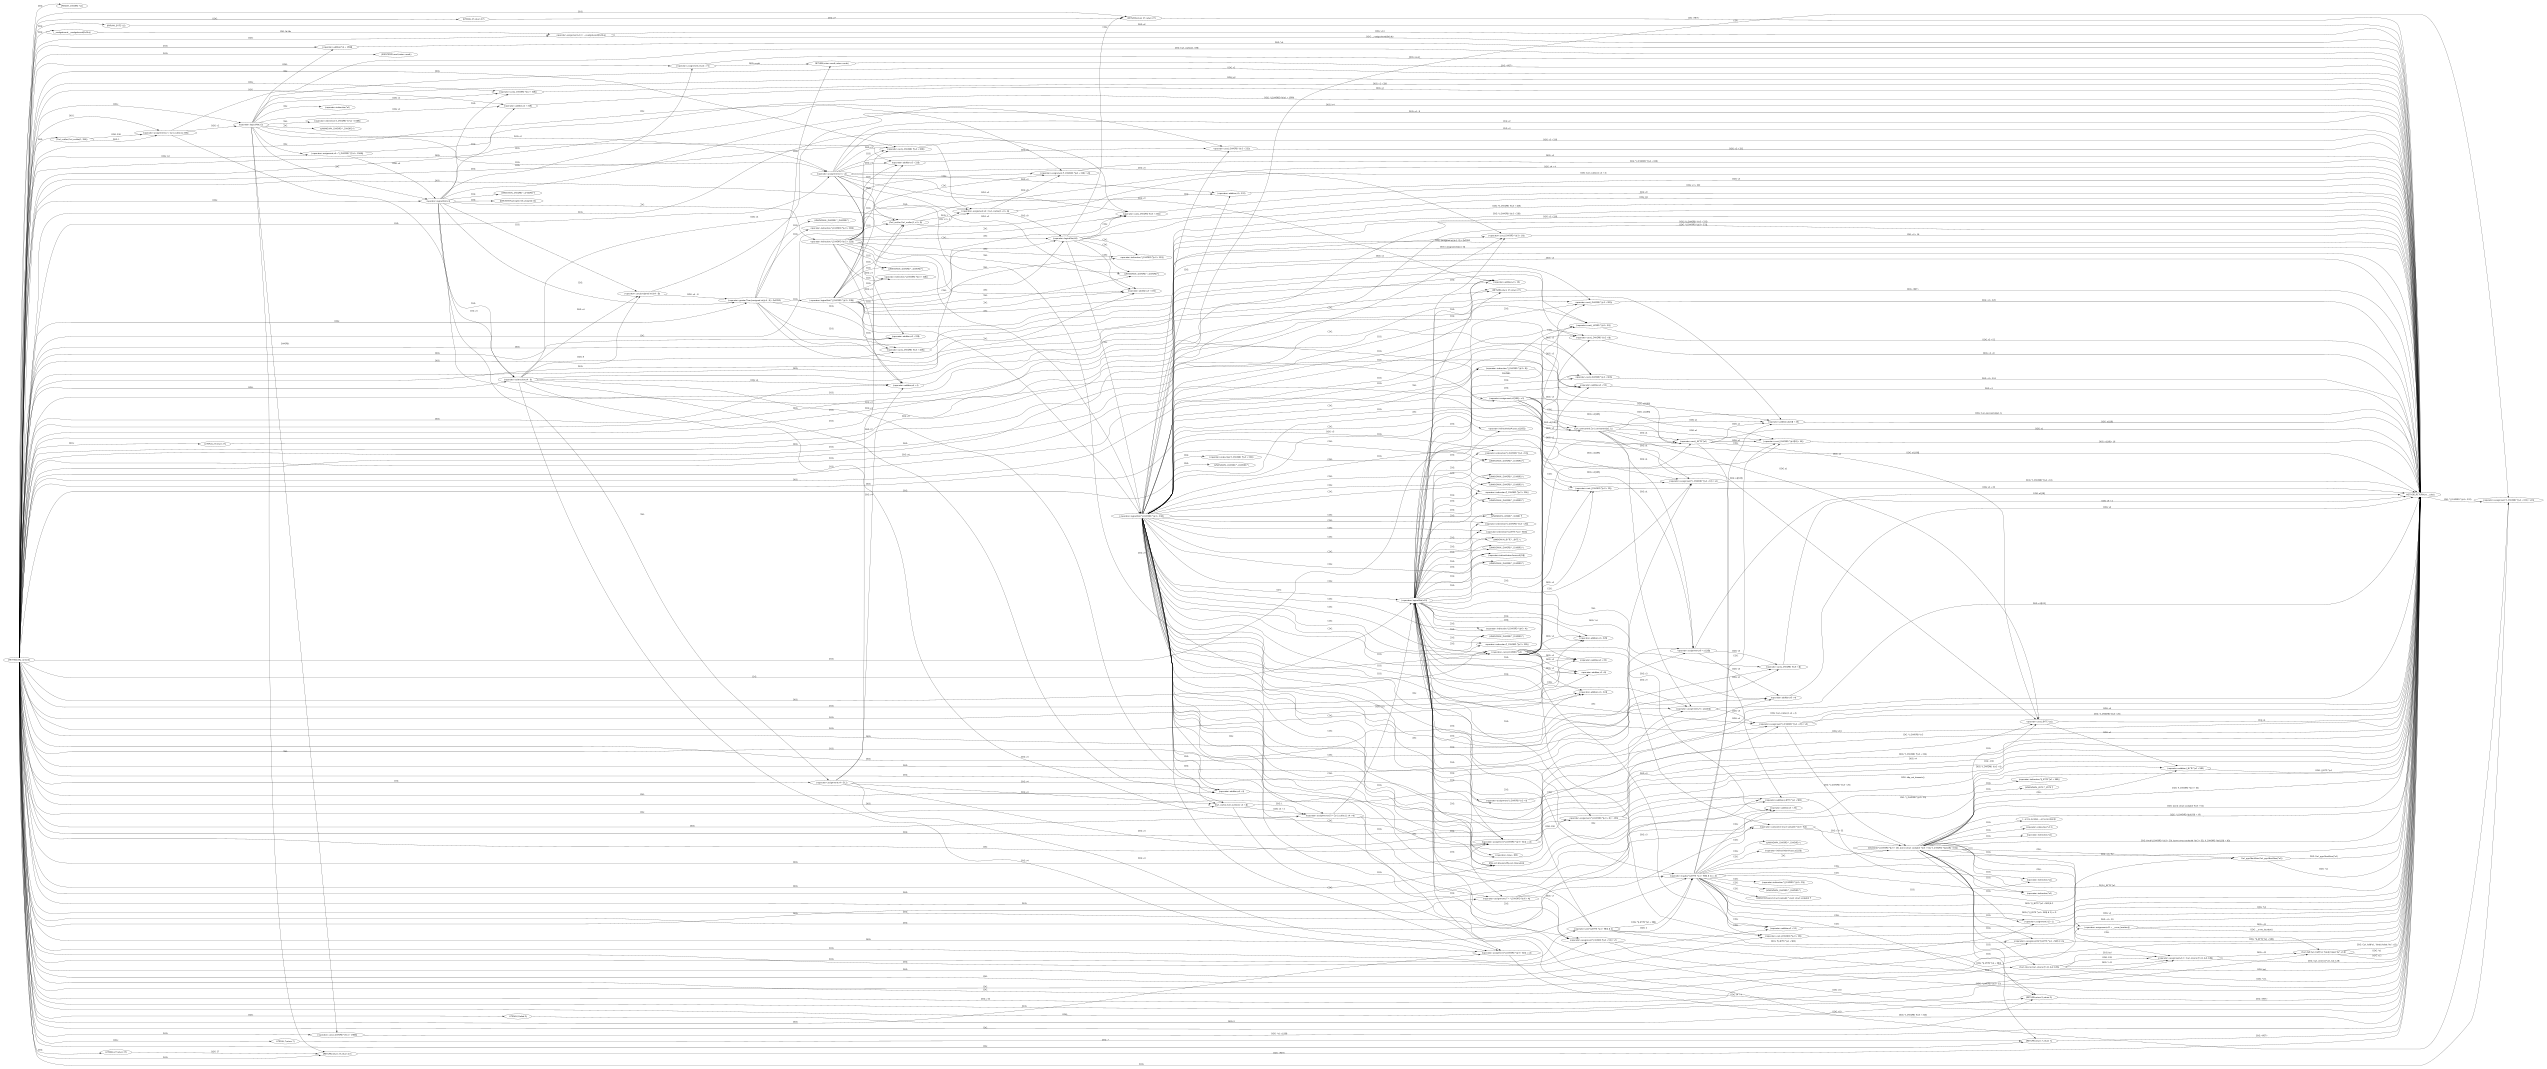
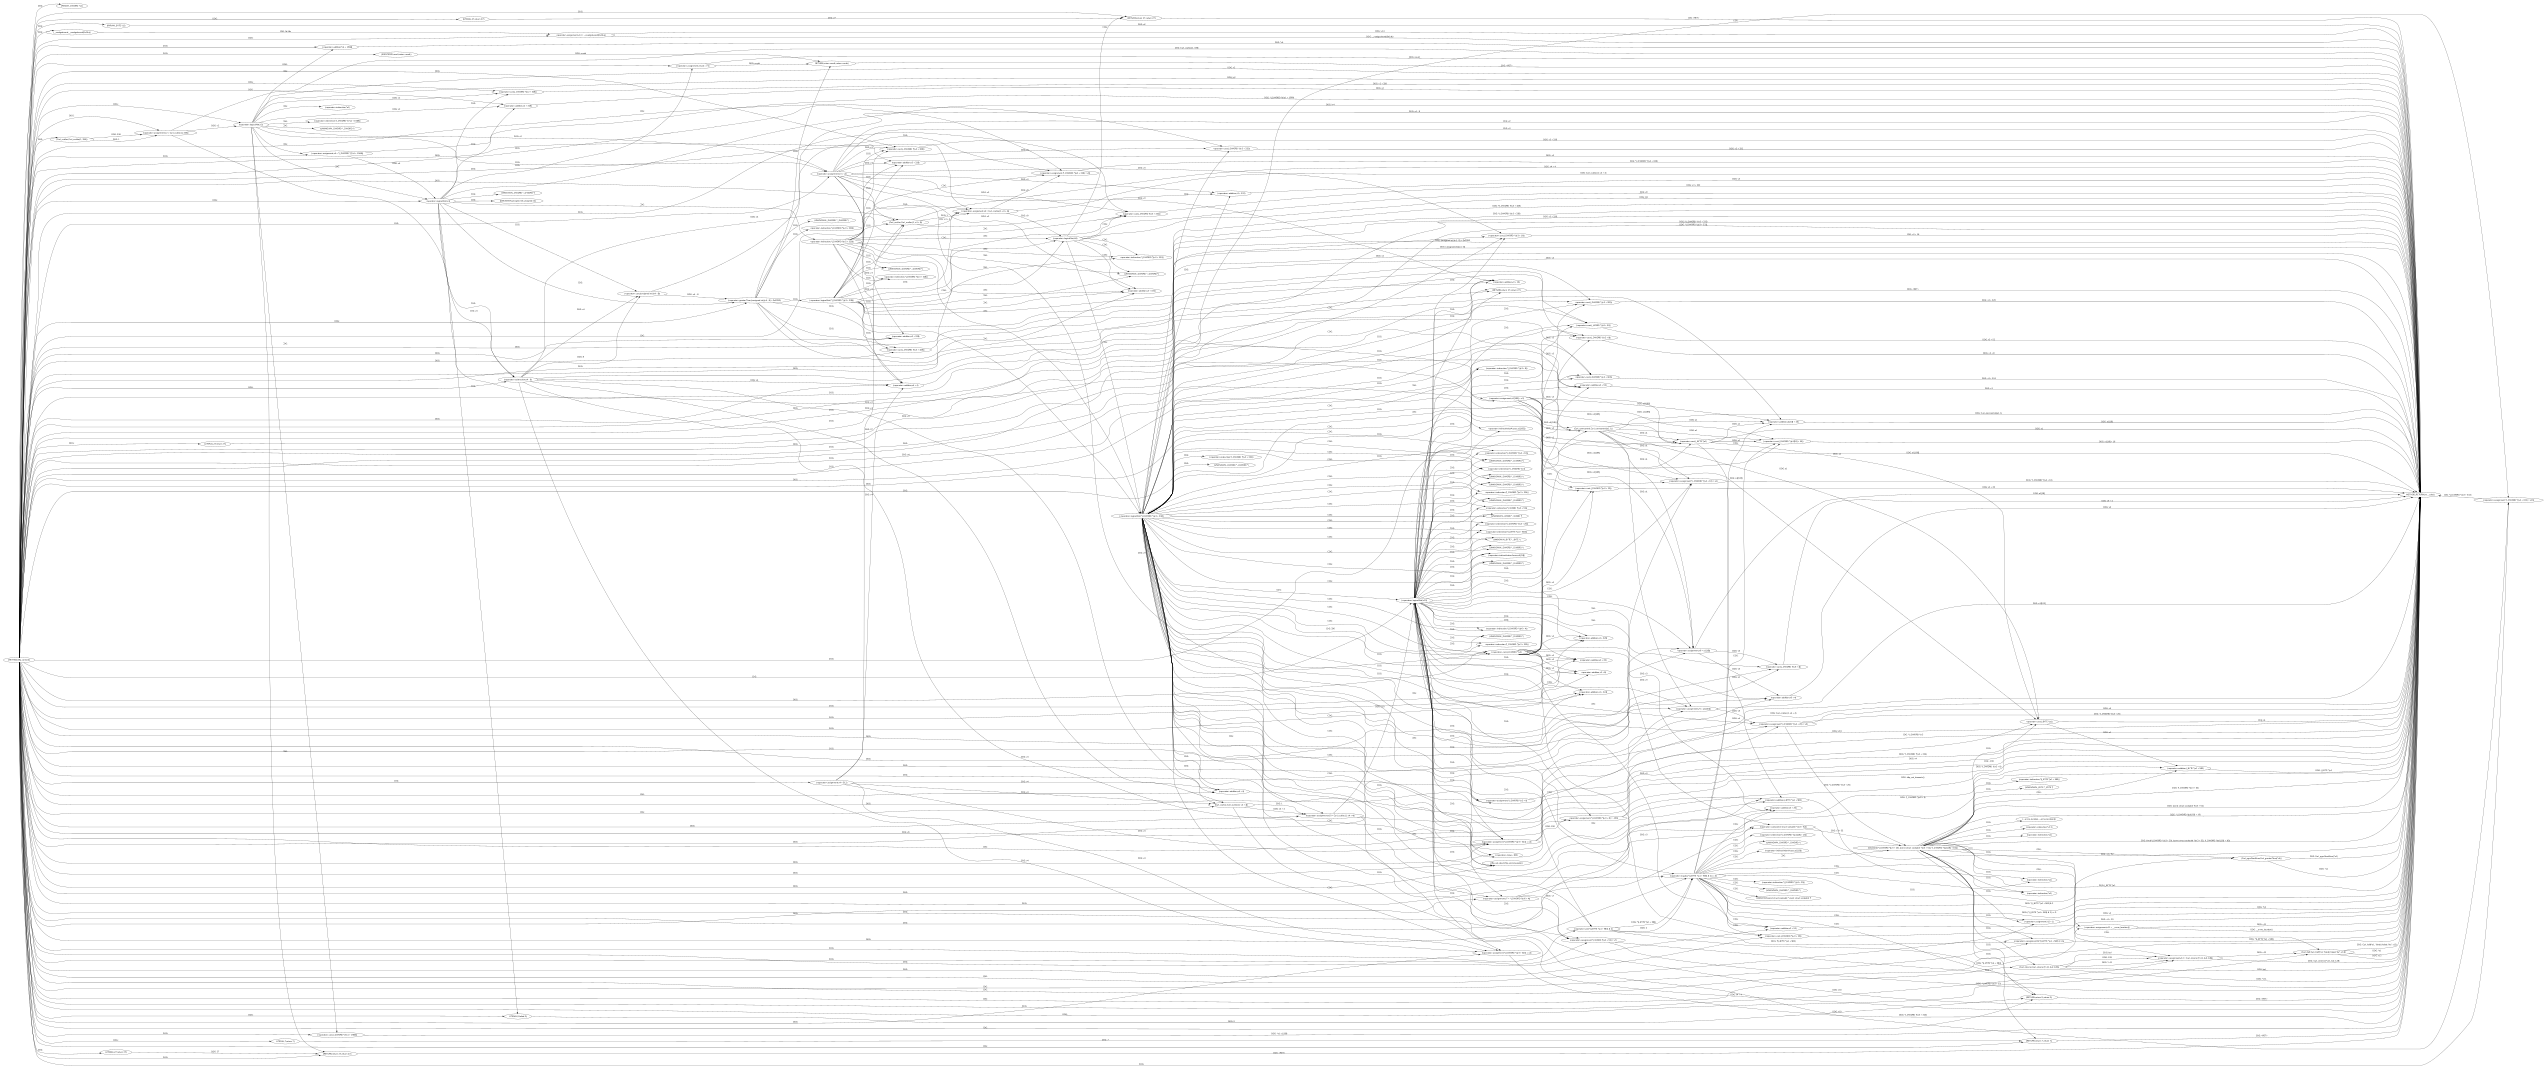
none -> (618, 55)
(166, 156) -> (166, 156)
(913, 180) -> (854, 144)
none -> (926, 287)
(1537, 340) -> (1433, 430)
(285, 344) -> (285, 344)
(1507, 373) -> (1507, 373)
(1545, 414) -> (1539, 570)
(1330, 432) -> (1330, 432)
none -> (1507, 469)
(608, 499) -> (481, 608)
(2454, 501) -> (2461, 497)
none -> (1507, 508)
none -> (1562, 599)
(1593, 620) -> (1593, 620)
(1330, 629) -> (1330, 629)
(1913, 797) -> (1913, 797)
(906, 832) -> (906, 832)
none -> (1783, 835)
none -> (688, 843)
(2262, 859) -> (2262, 859)
(1507, 863) -> (1507, 863)
none -> (664, 874)
(985, 999) -> (985, 999)
